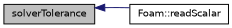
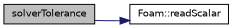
(117, 8) -> (107, 21)
